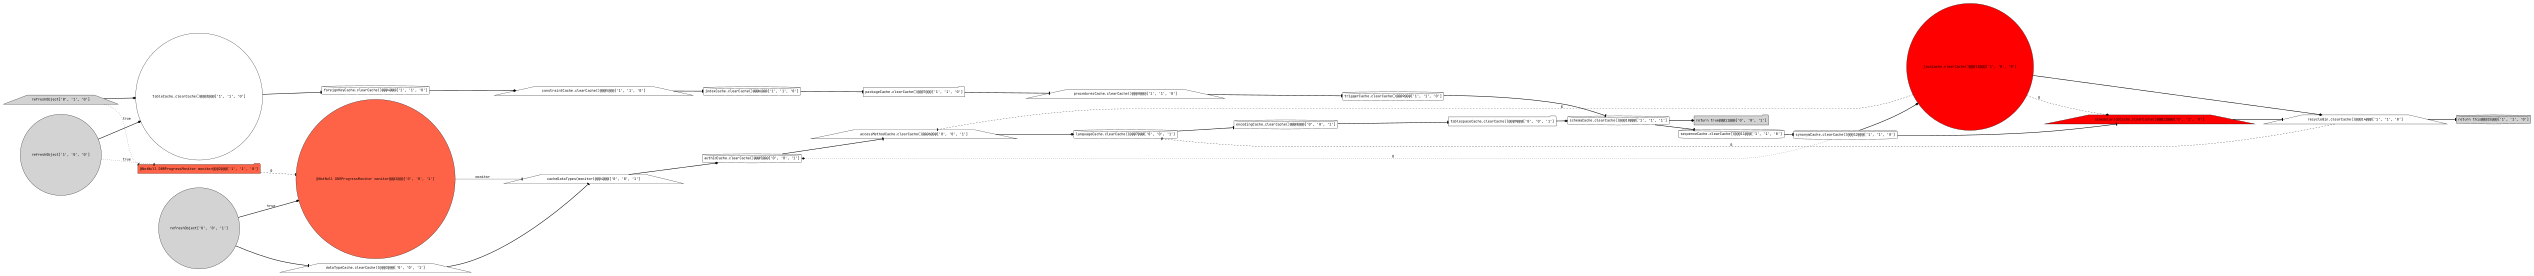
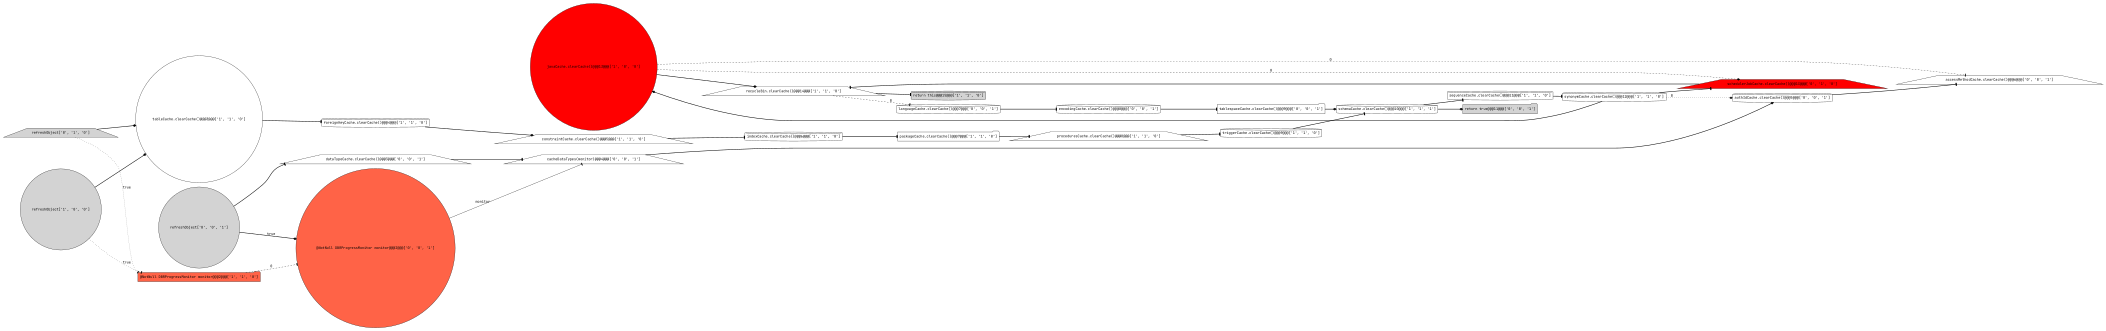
(1033, 134) -> none
